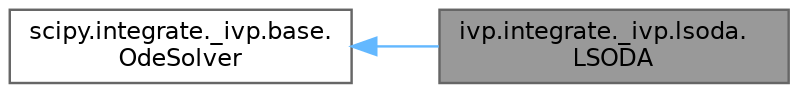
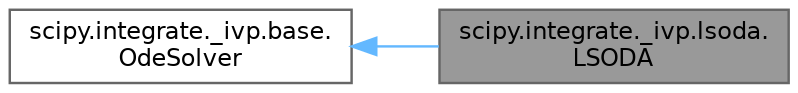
(614, 46) -> (614, 46)
